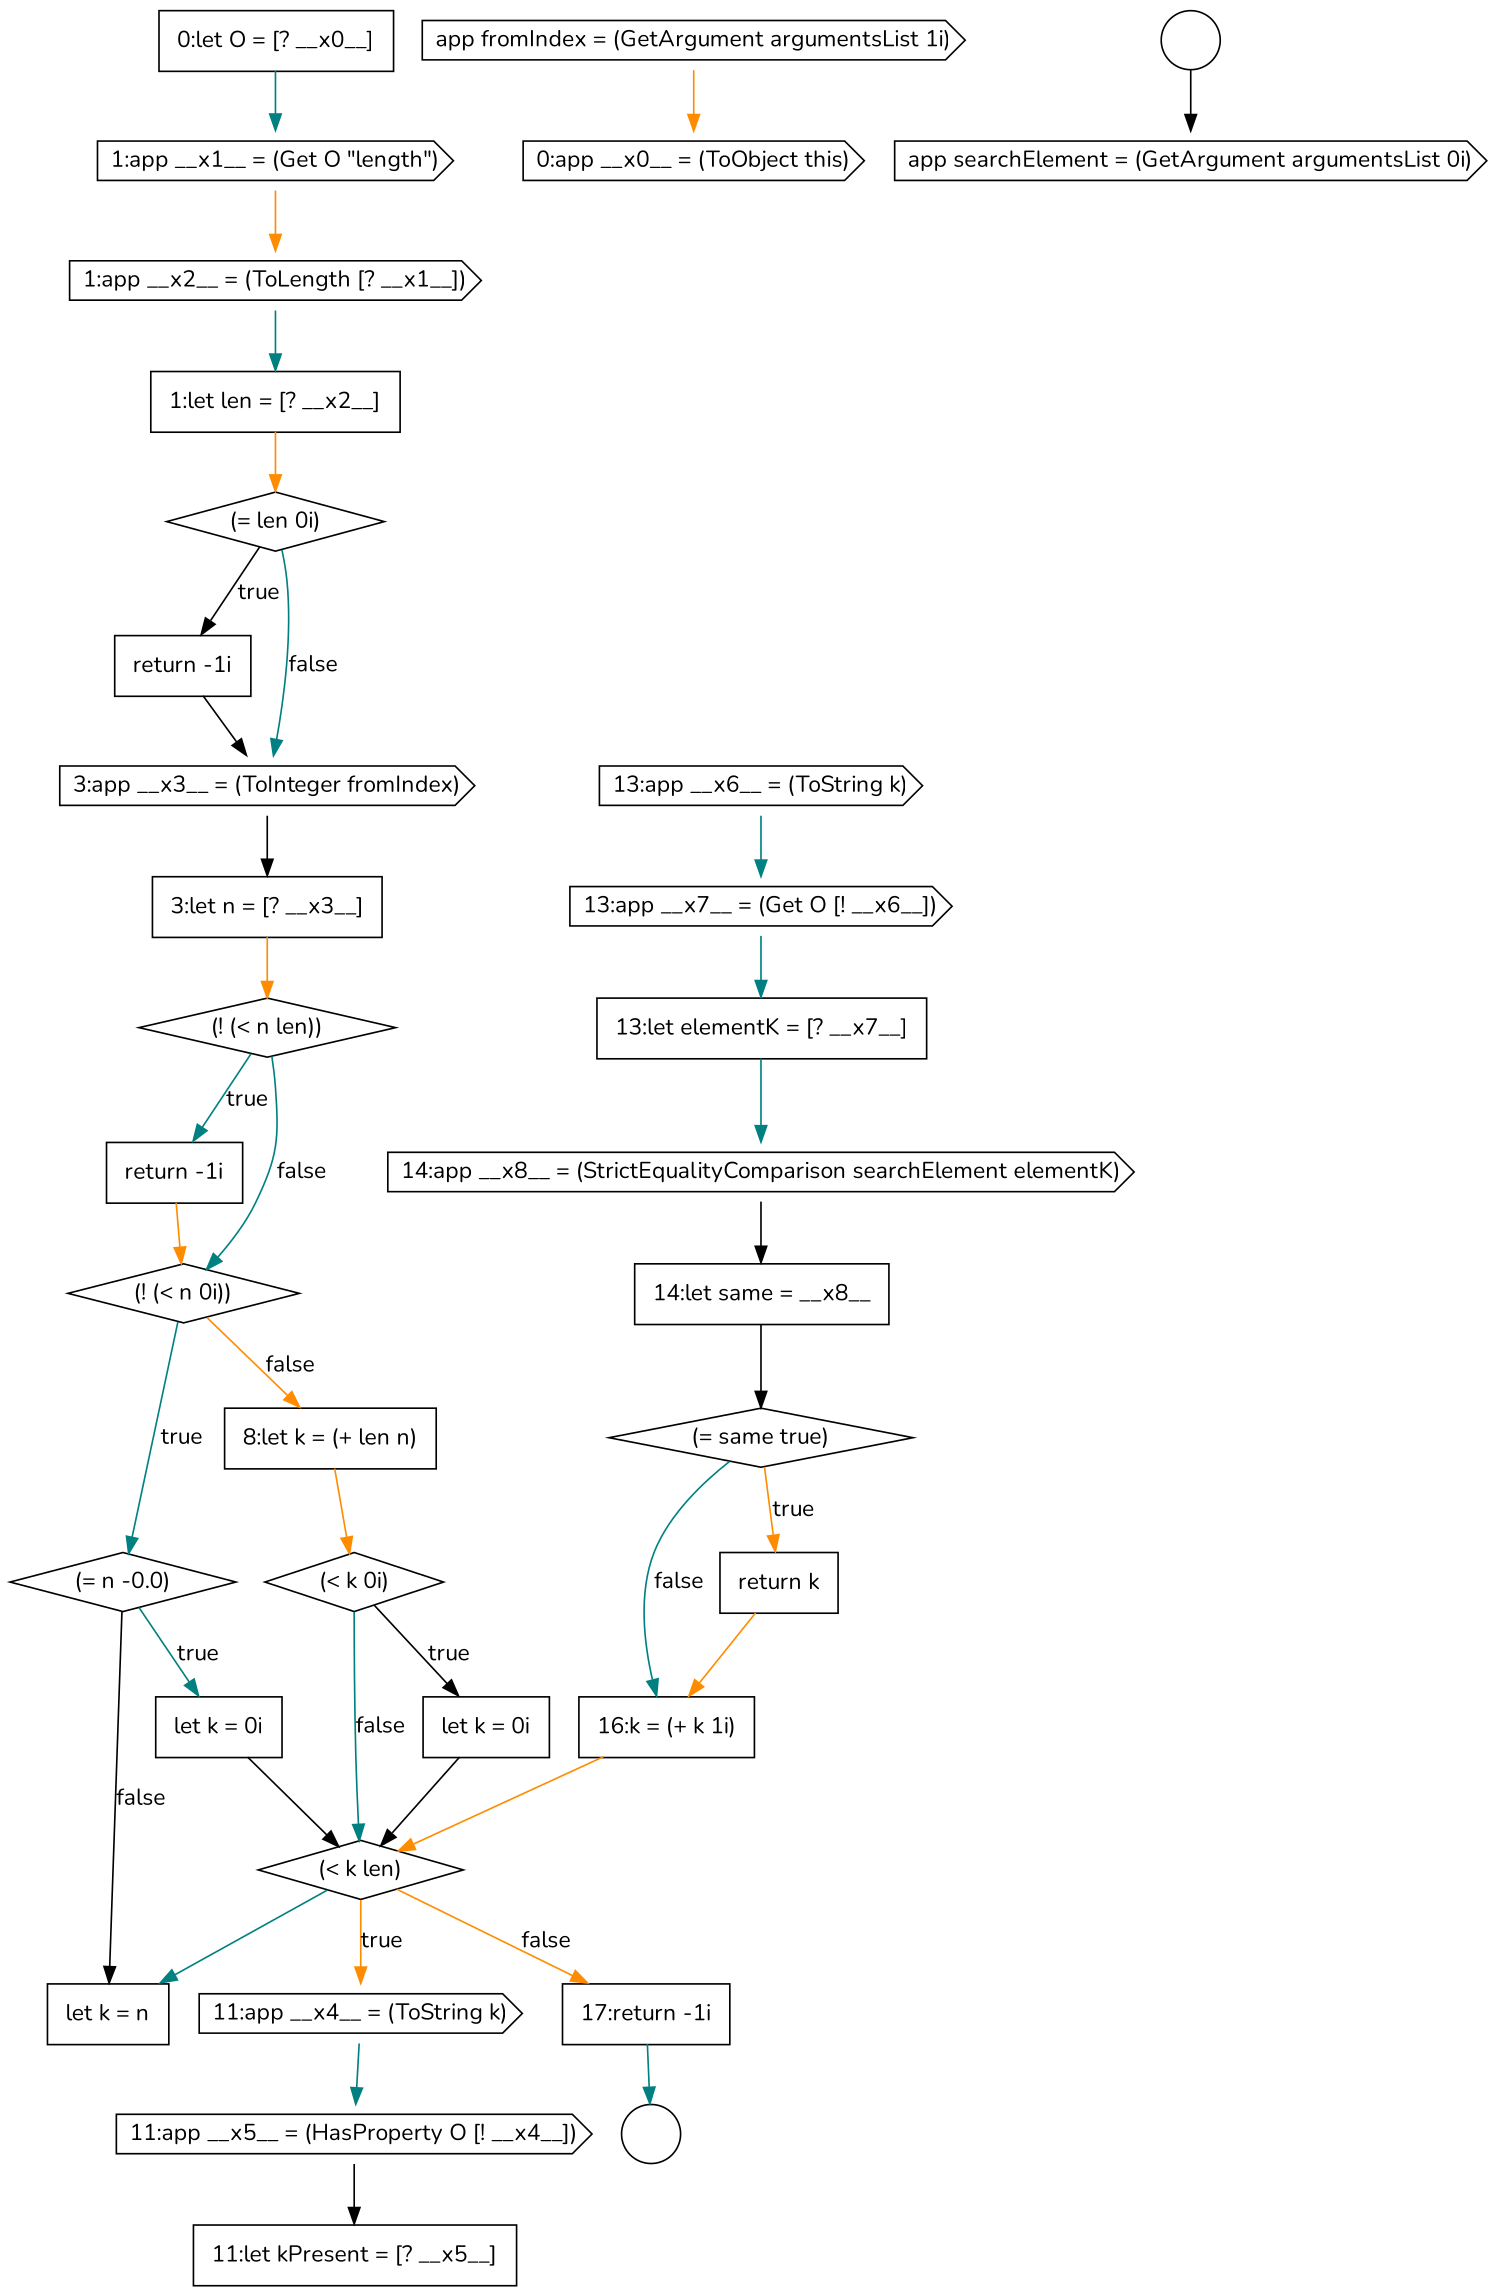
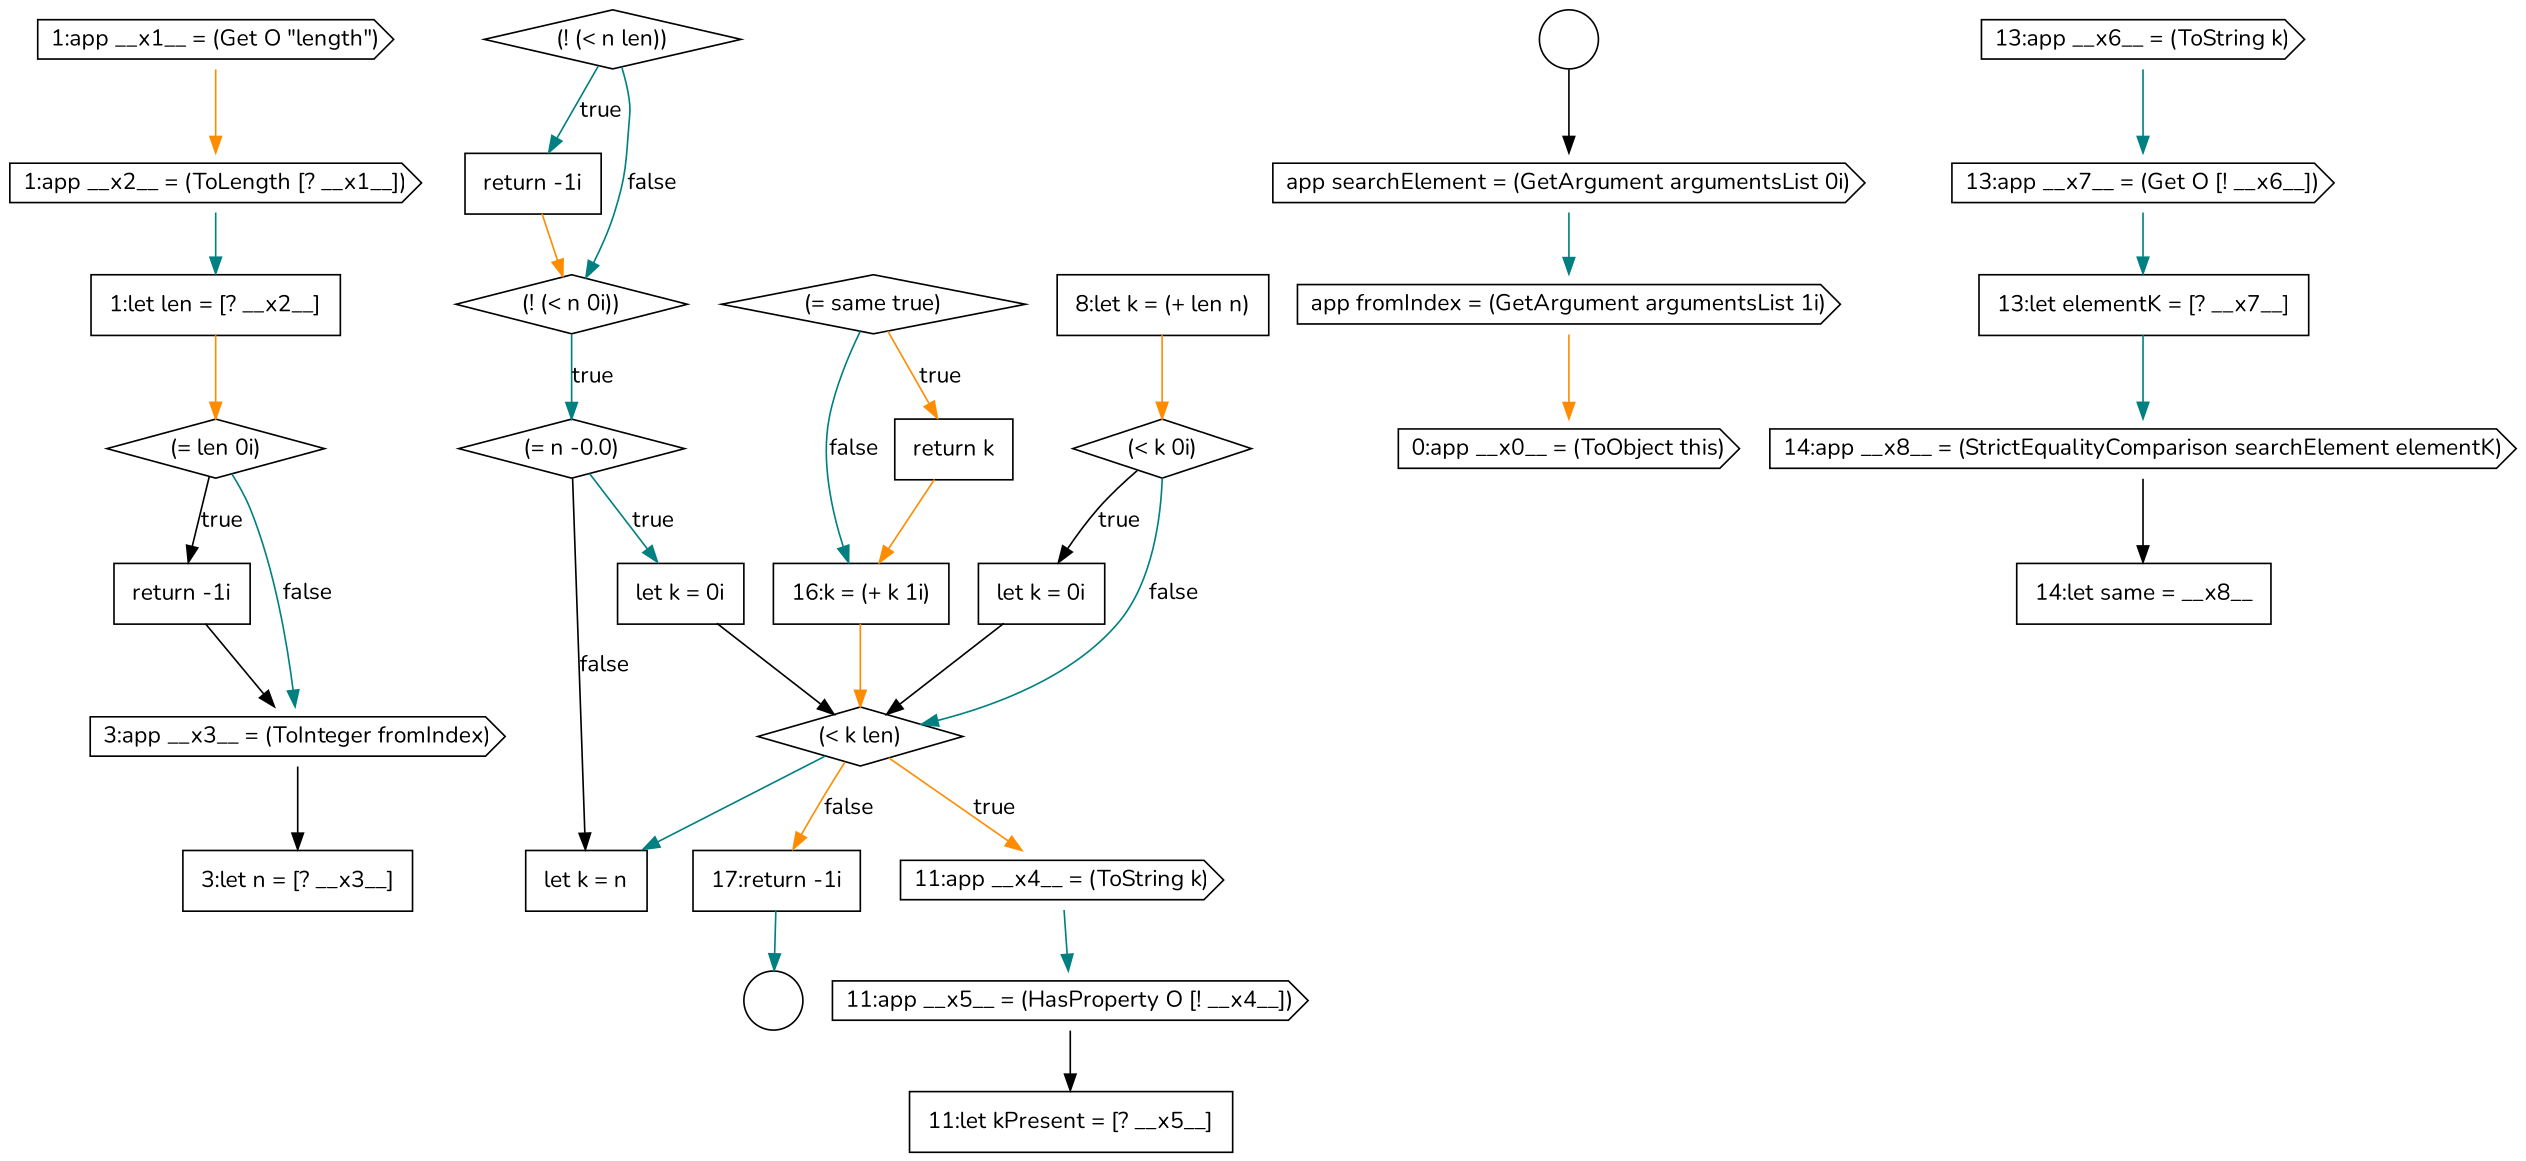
(275, 40) -> none
none -> (1569, 235)
(267, 959) -> none
(247, 1356) -> none
(761, 1358) -> none
